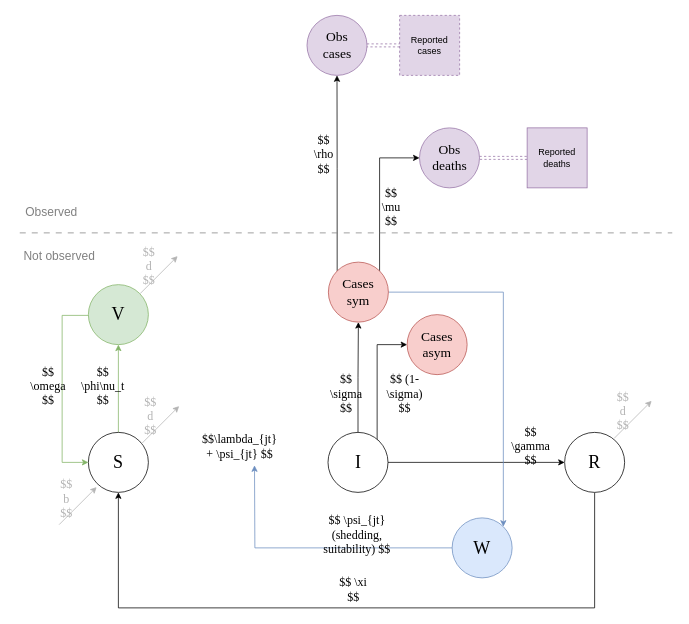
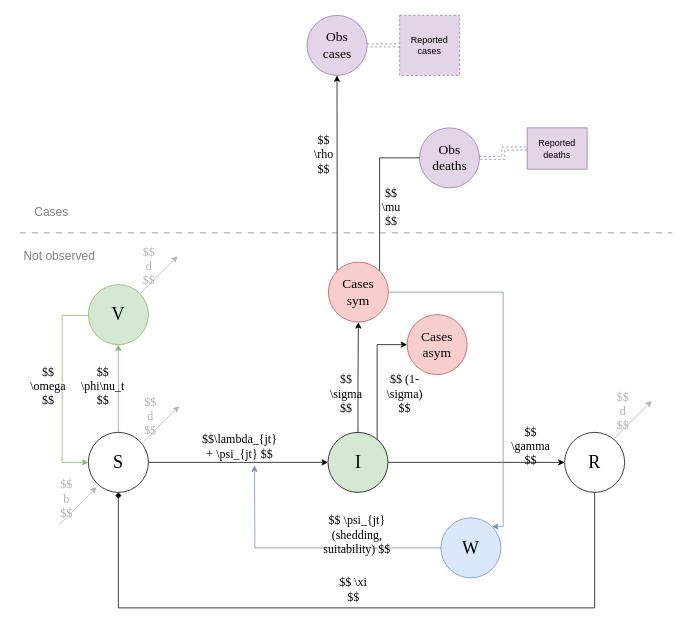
(412, 158) -> (415, 158)
(557, 158) -> (557, 149)
(51, 210) -> (51, 210)
none -> (236, 462)
(358, 462) -> (358, 462)
(118, 499) -> (118, 499)
(482, 548) -> (471, 548)
